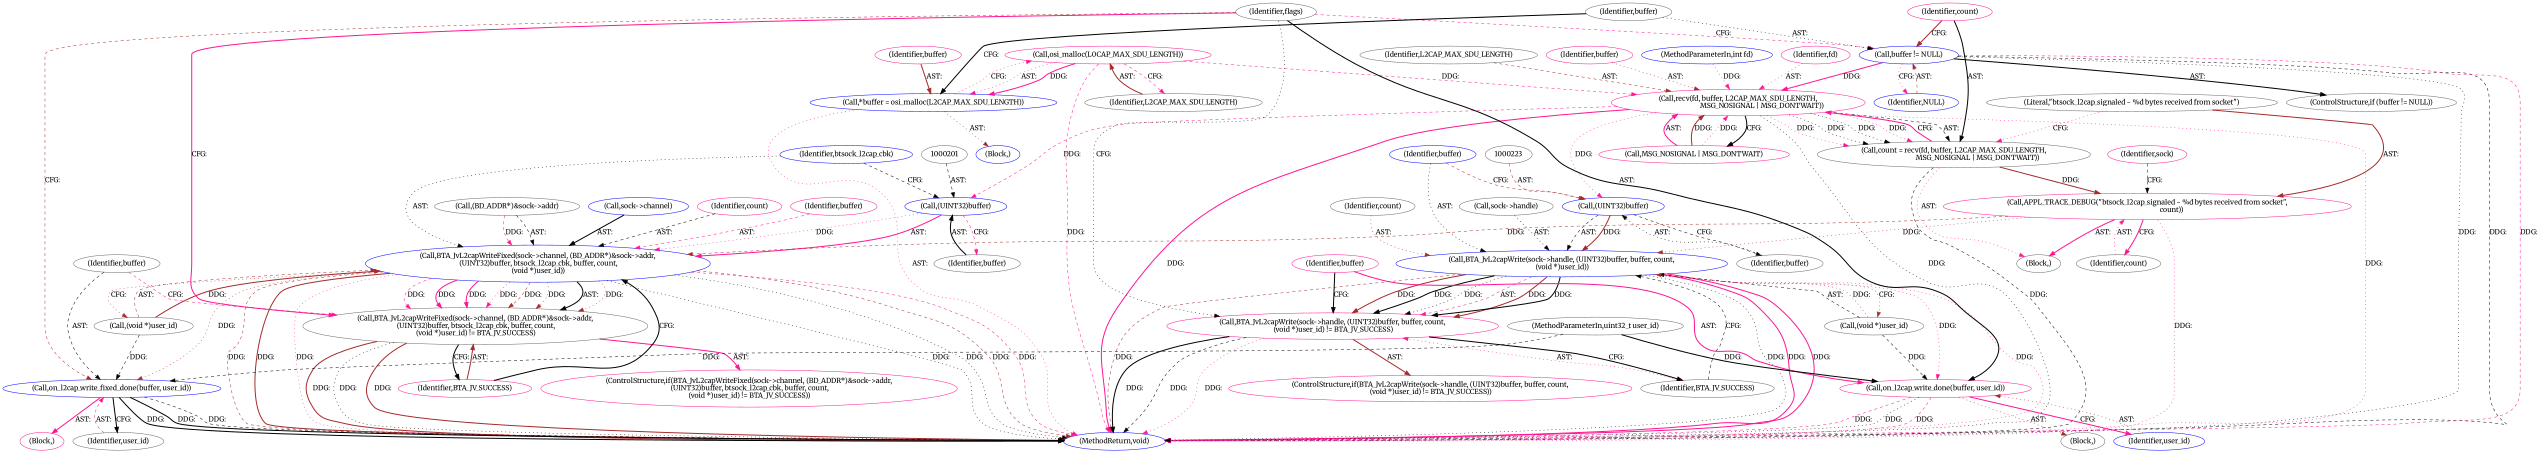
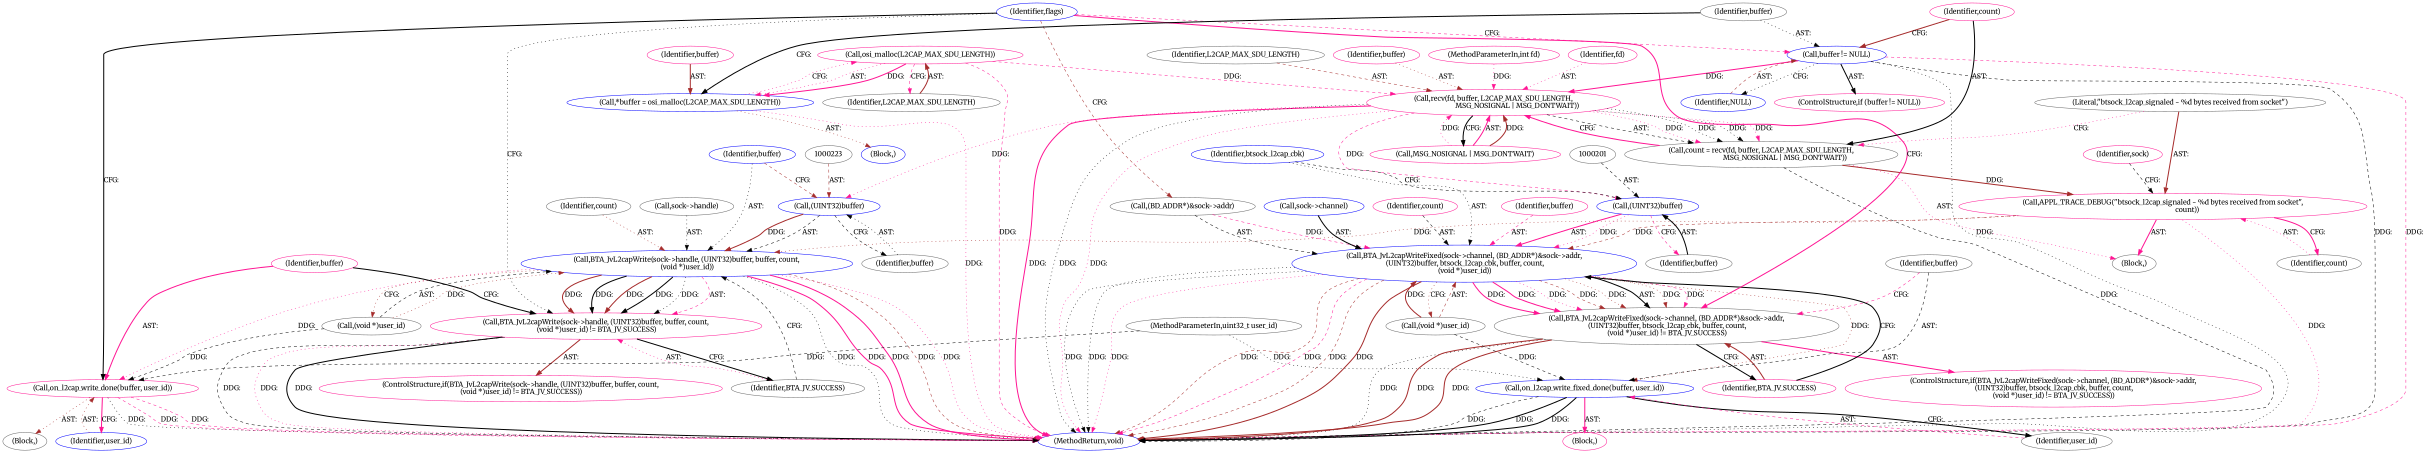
(1276, 12) -> (1037, 12)
(469, 25) -> (1093, 116)
(1108, 55) -> (920, 55)
(1707, 55) -> (1494, 55)
(1898, 77) -> (1782, 78)
(2371, 103) -> (1859, 103)
(1628, 180) -> (112, 180)
(921, 264) -> (975, 264)
(869, 352) -> (1372, 369)
(1746, 365) -> (642, 363)
